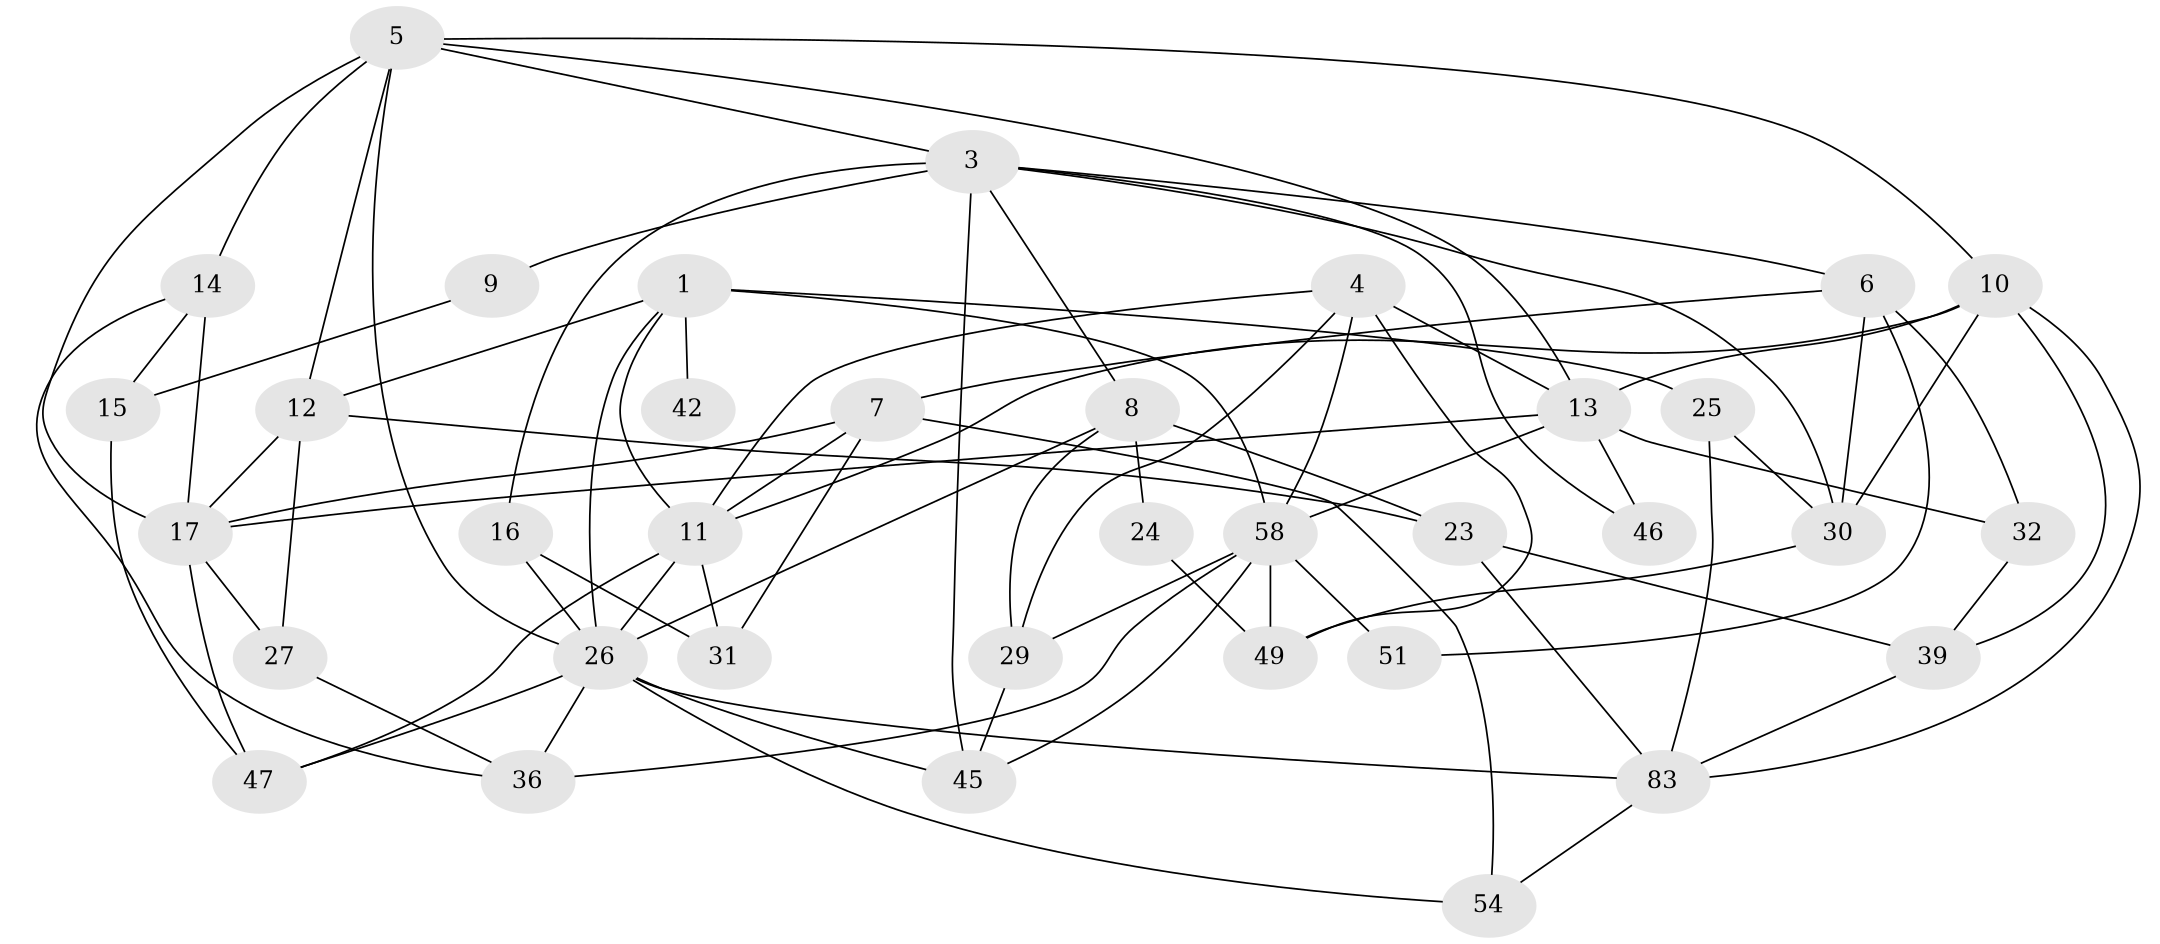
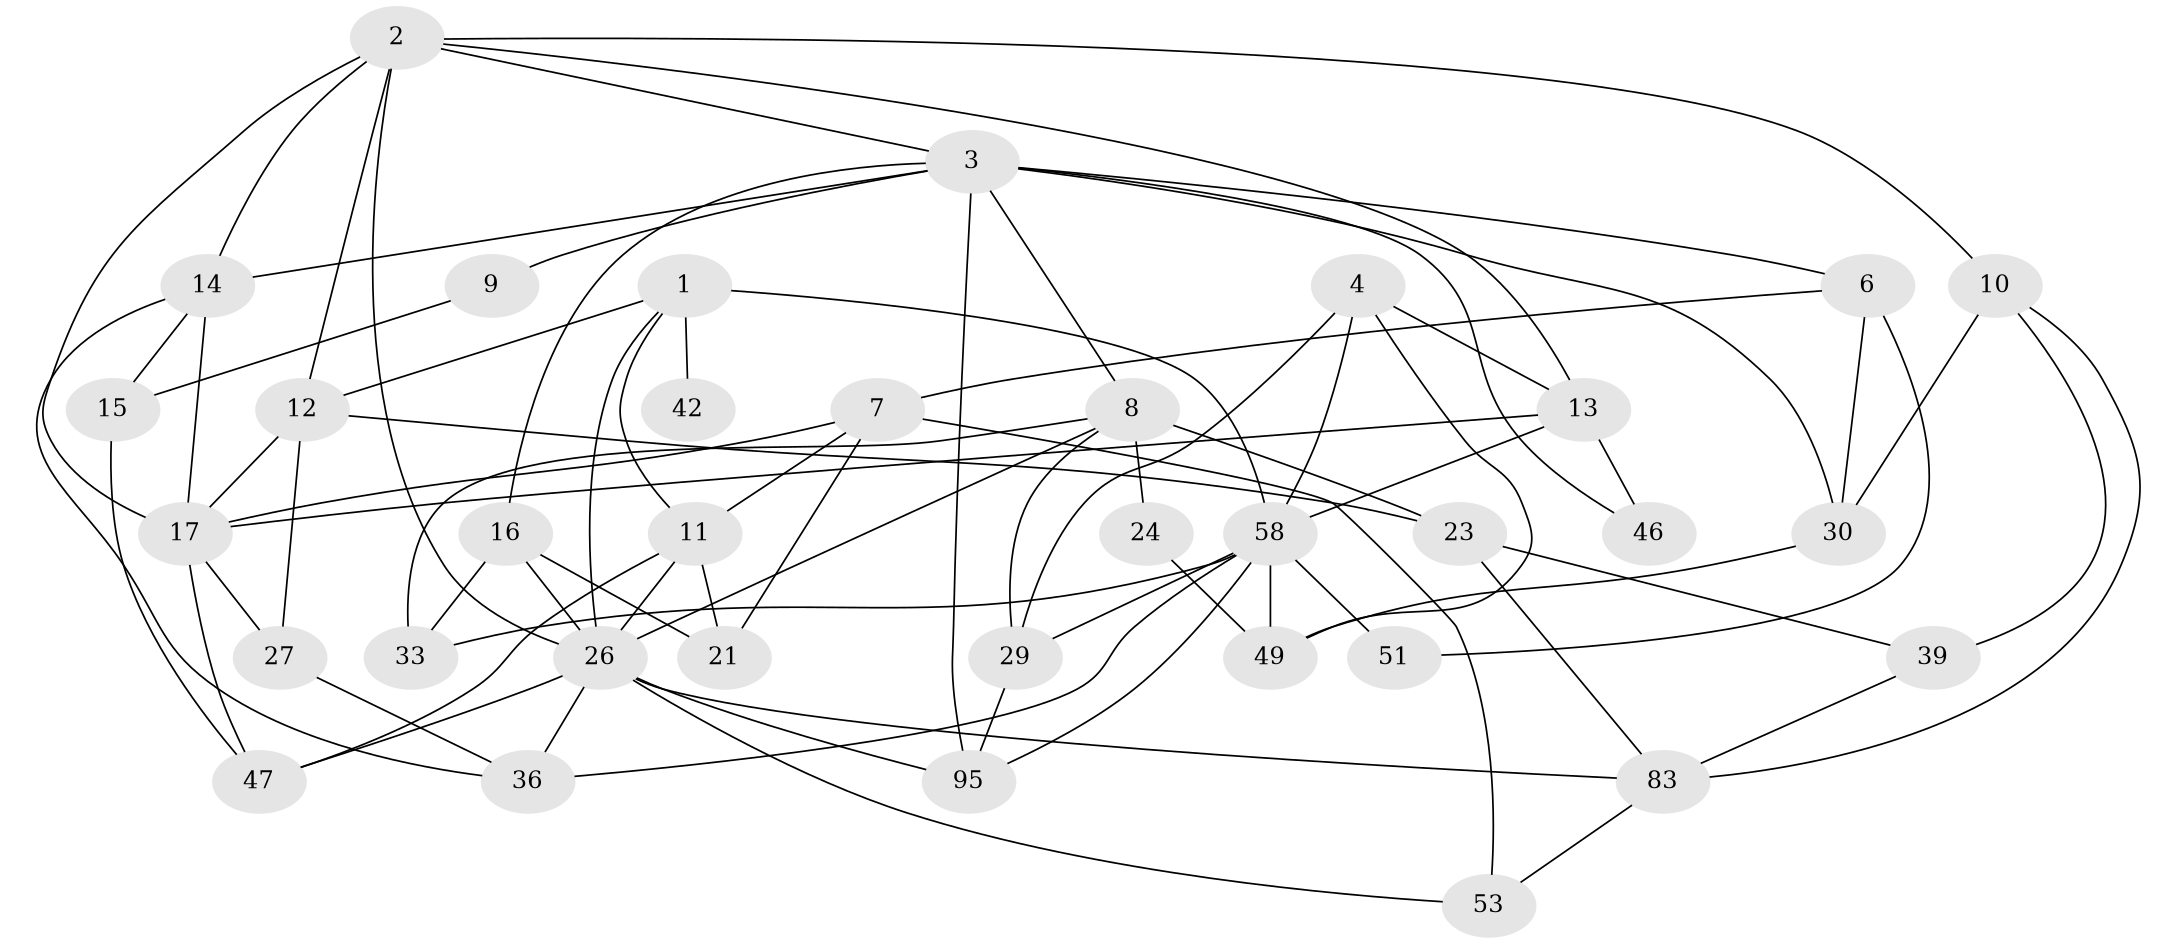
(397, 38) -> (397, 38)
none -> (590, 224)
(980, 332) -> none
(1586, 351) -> none
(1703, 362) -> none
(1708, 410) -> none
(2028, 534) -> none
none -> (411, 658)
(724, 658) -> (724, 658)
(969, 782) -> (969, 782)
(1489, 906) -> (1489, 906)
